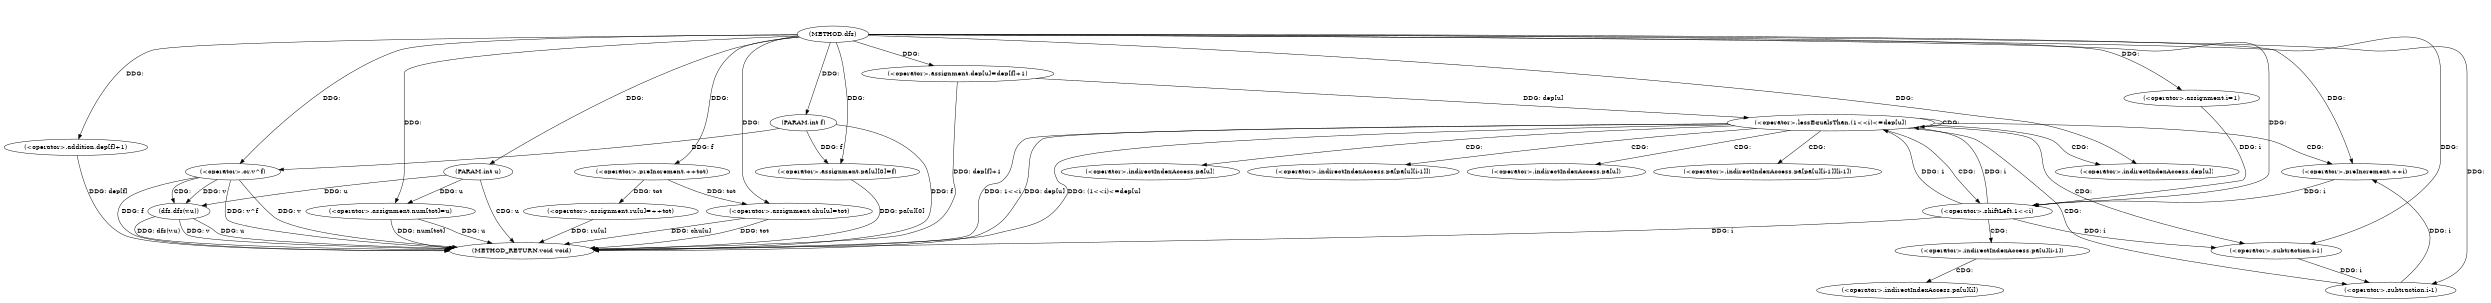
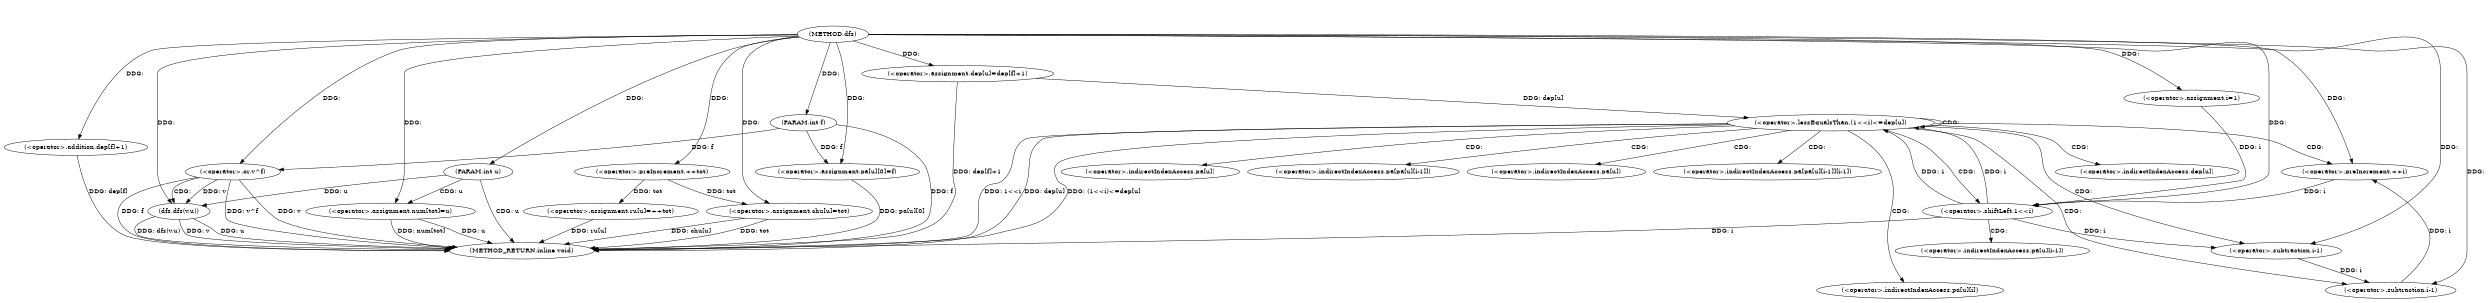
(1505, 69) -> (411, 43)
(451, 192) -> (451, 192)
(522, 251) -> (522, 251)
(1953, 270) -> (1893, 197)
